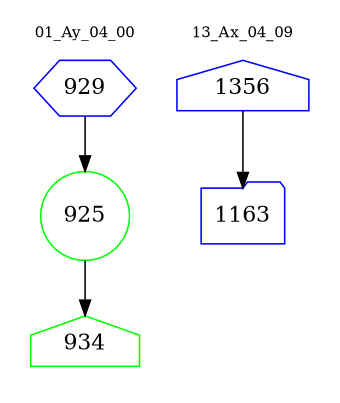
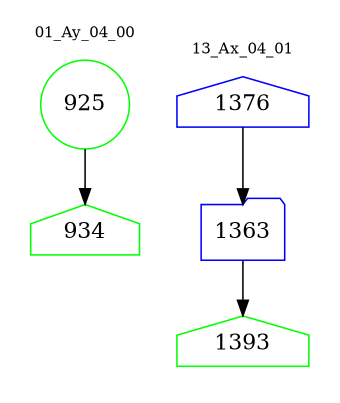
(243, 33) -> (243, 50)
(85, 88) -> none
(243, 88) -> (243, 105)
(243, 216) -> (243, 232)
none -> (243, 344)
